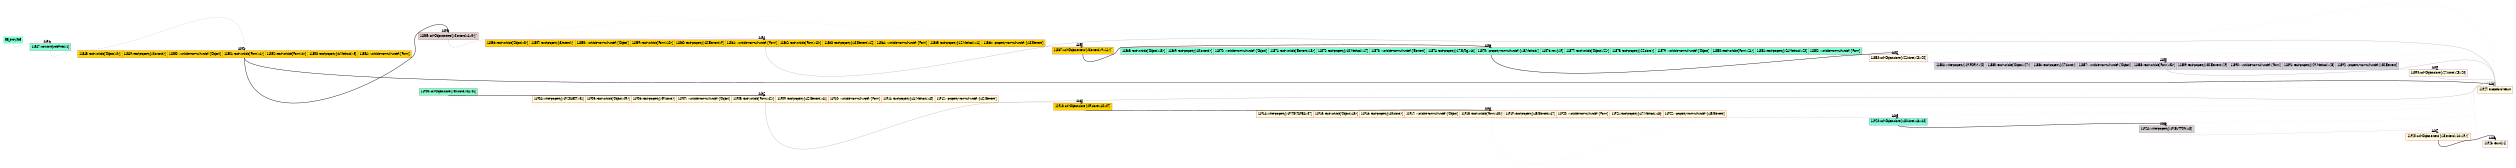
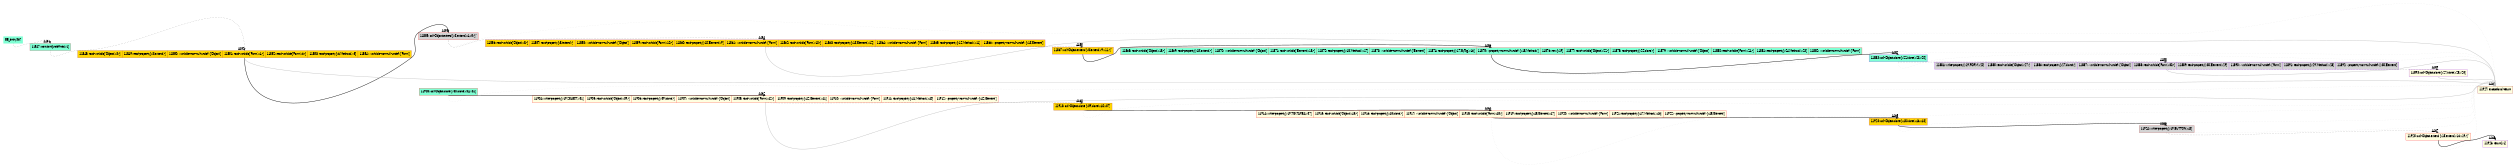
(13, 40) -> (13, 40)
(1898, 58) -> (1898, 58)
(1368, 82) -> (1368, 82)
(1694, 118) -> (1694, 118)
(1898, 122) -> (1898, 122)
